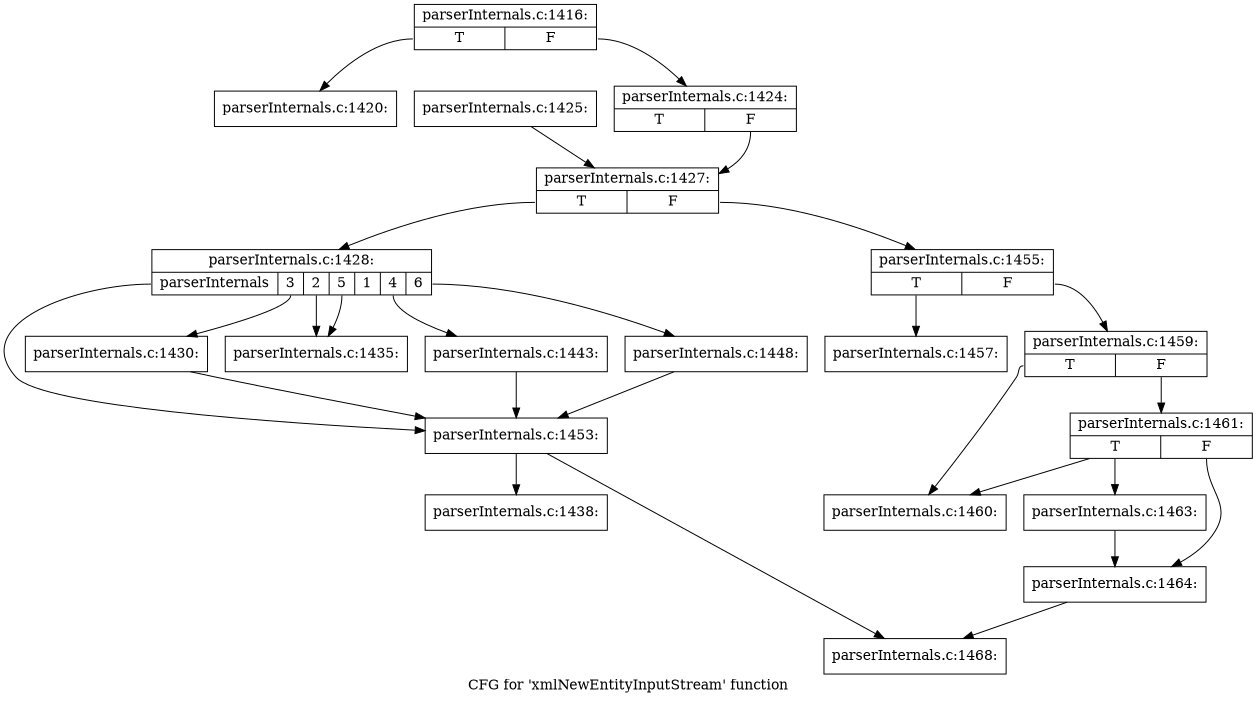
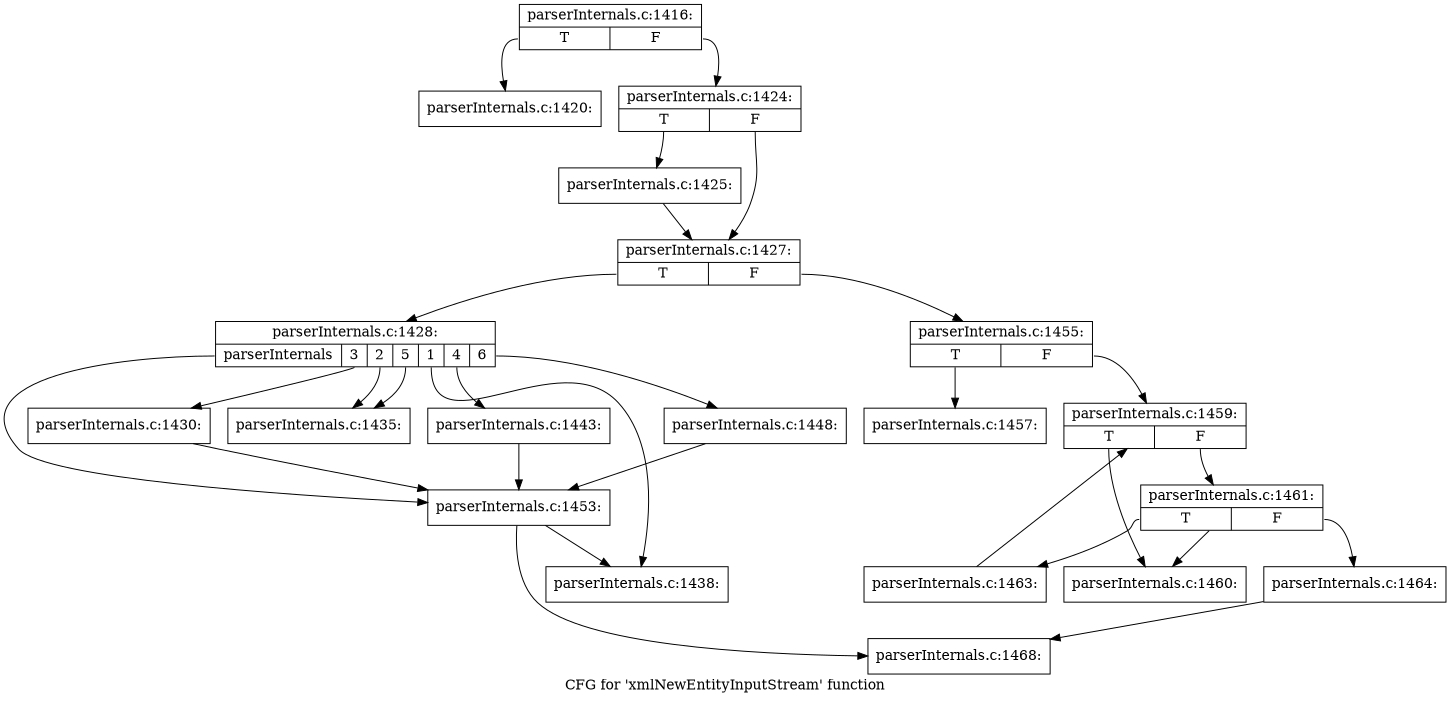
none -> (662, 145)
none -> (596, 388)
(1115, 544) -> (1048, 511)
